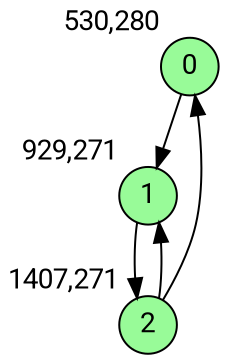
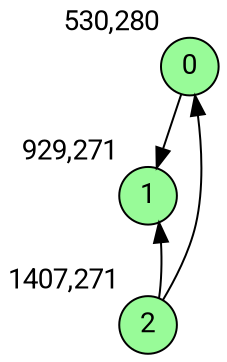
(135, 250) -> none
